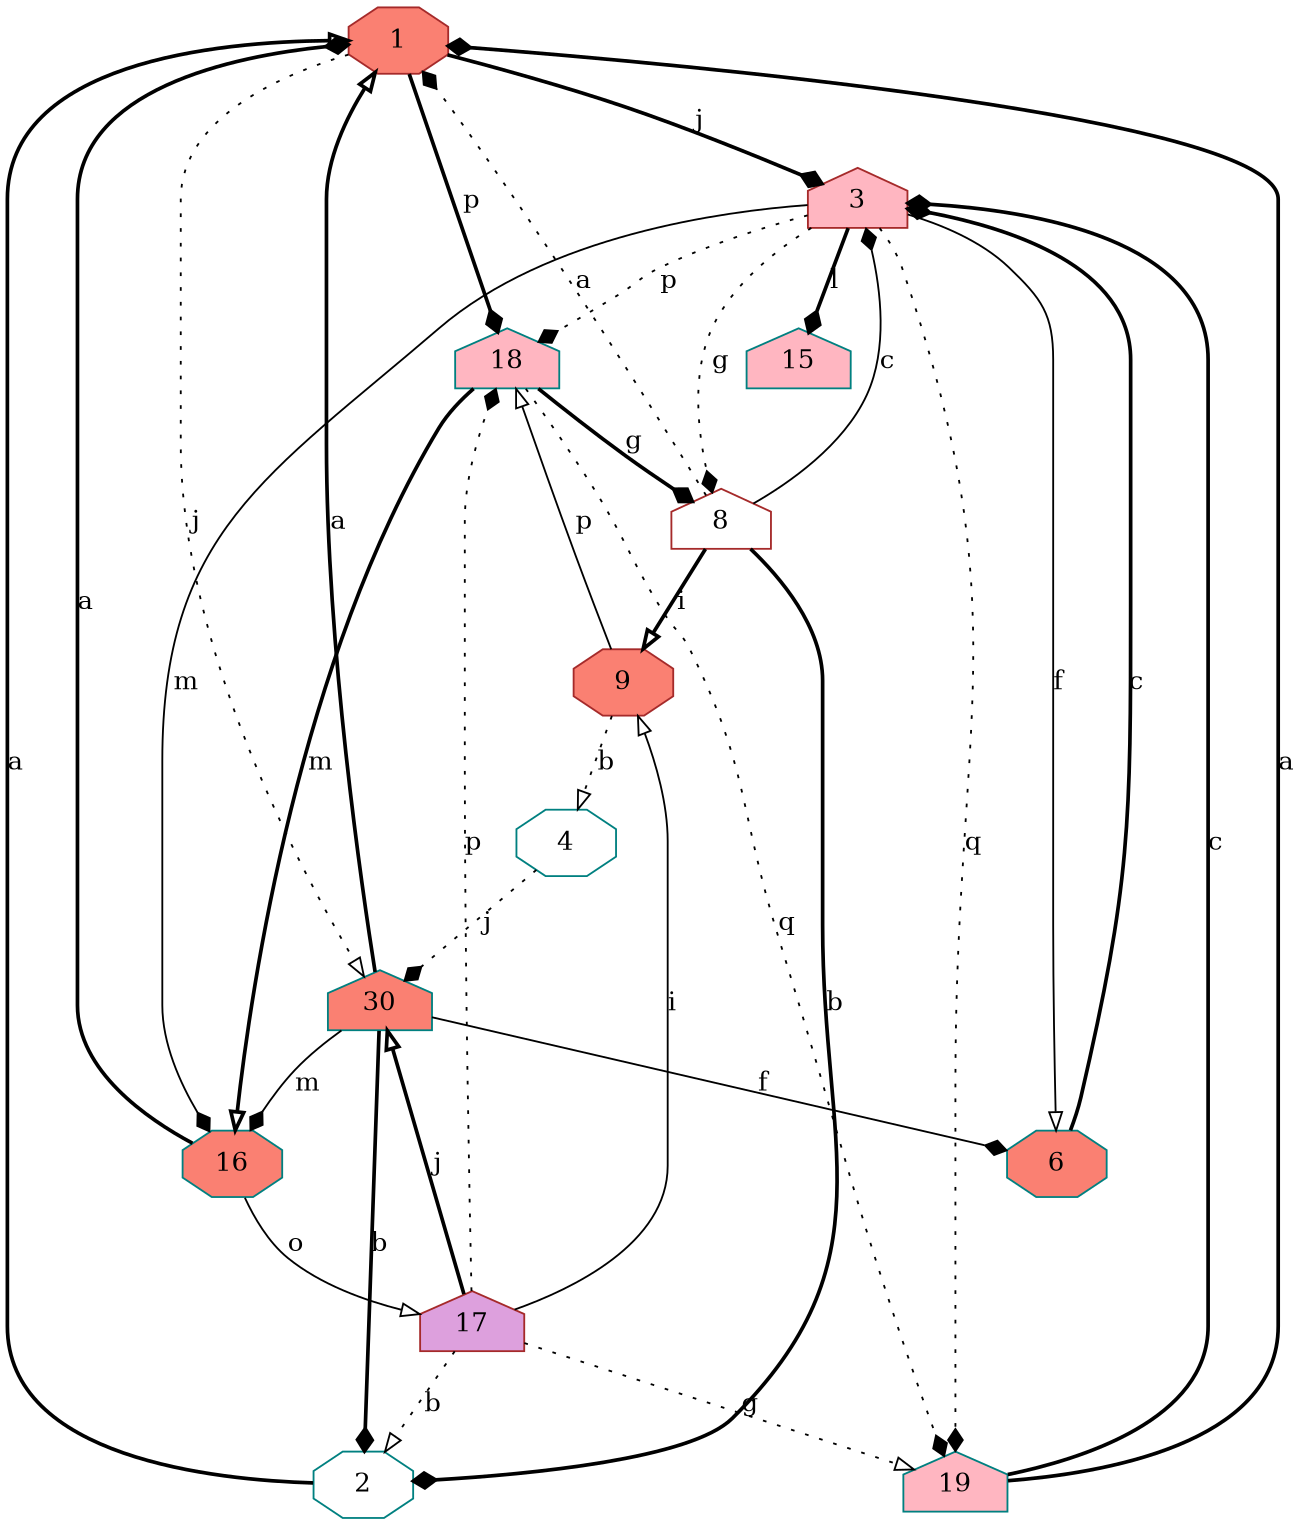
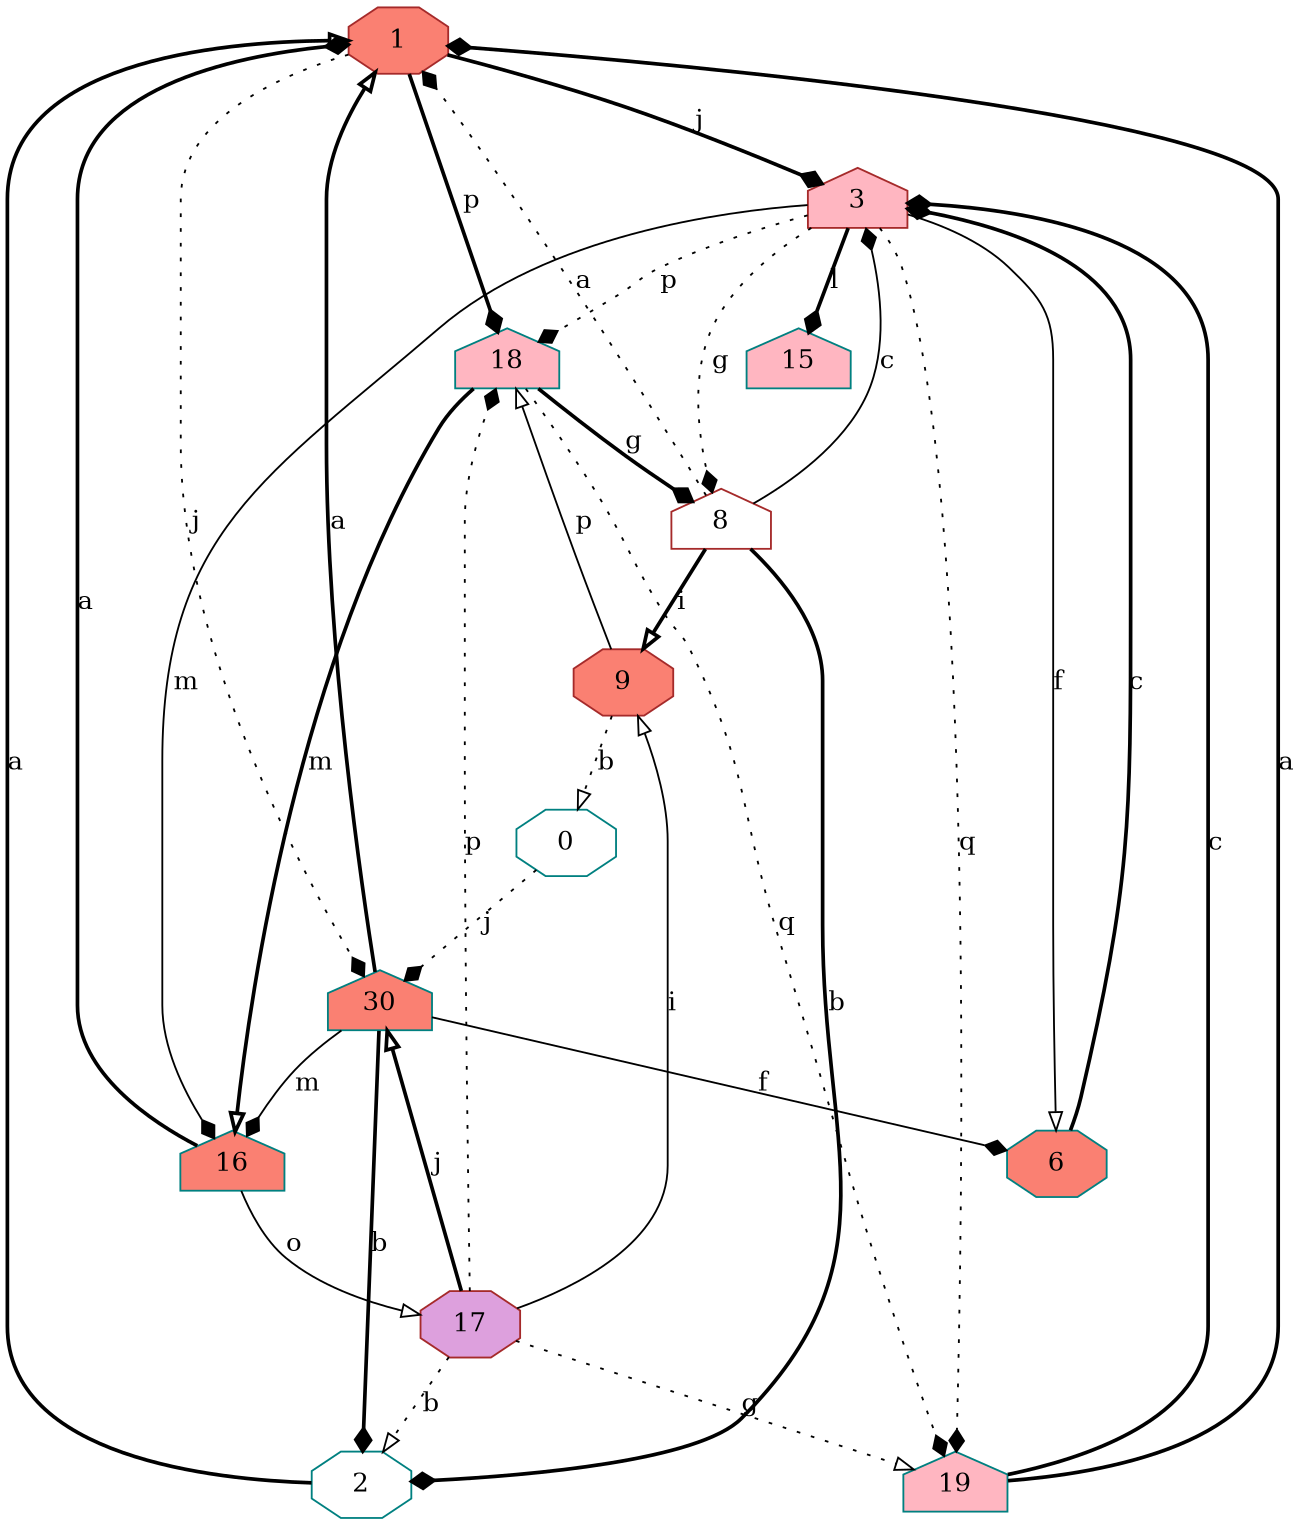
(183, 479) -> (183, 477)
(566, 843) -> (566, 843)
(232, 1164) -> (232, 1164)
(472, 1324) -> (470, 1324)
